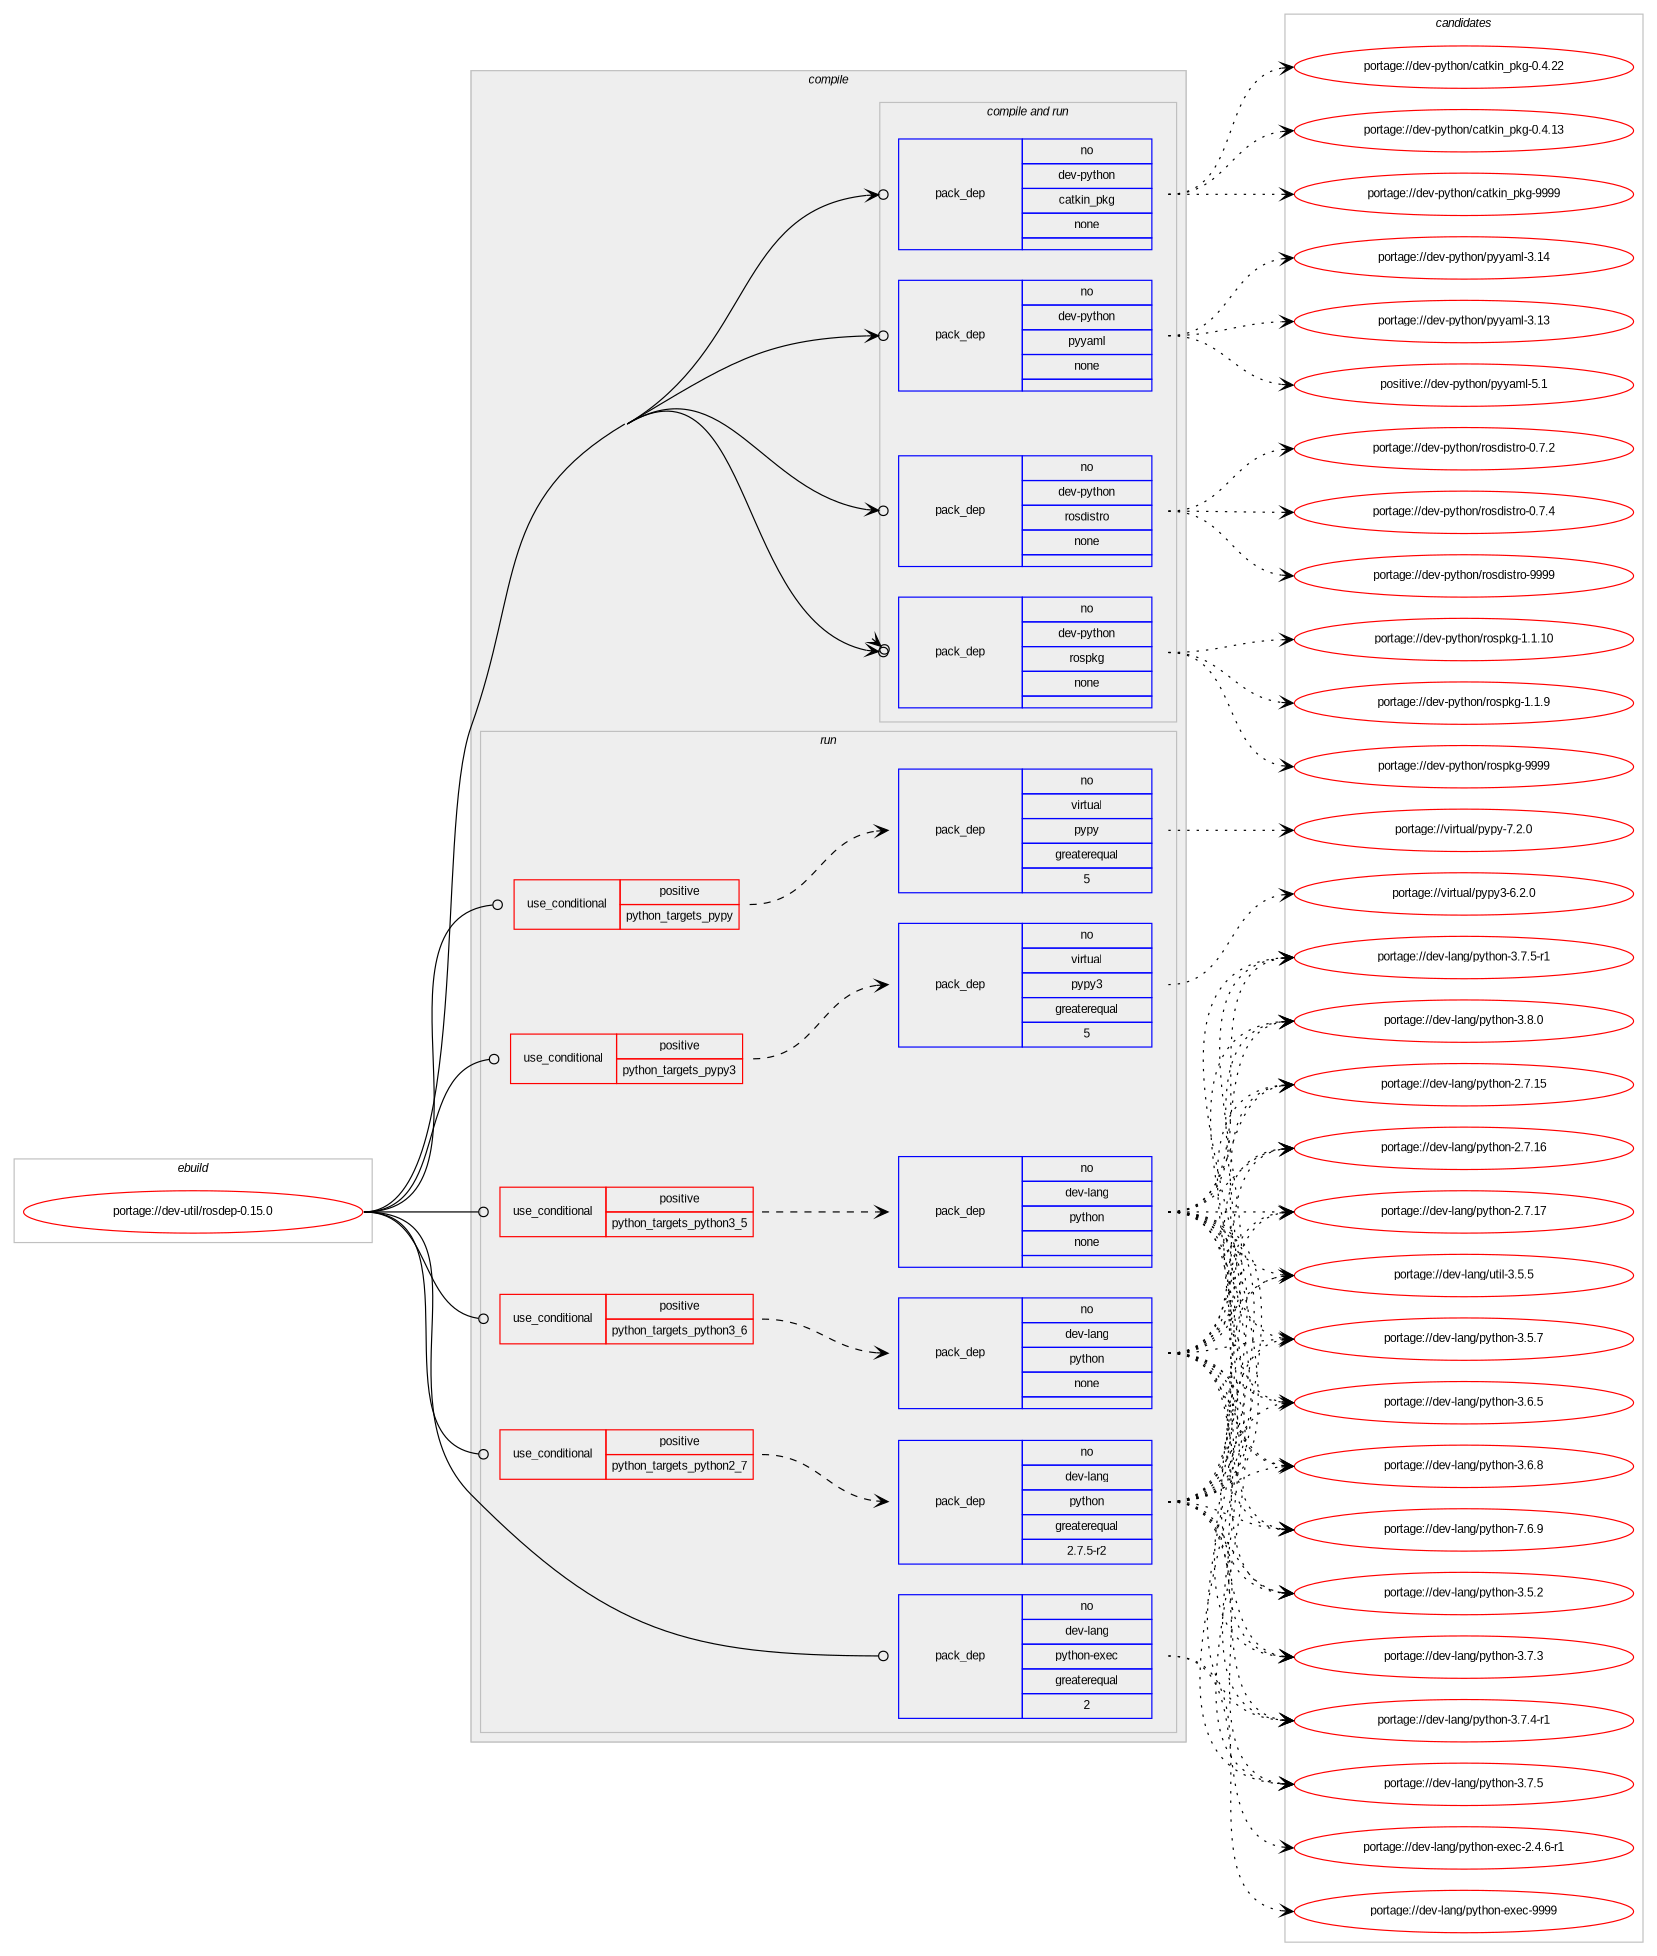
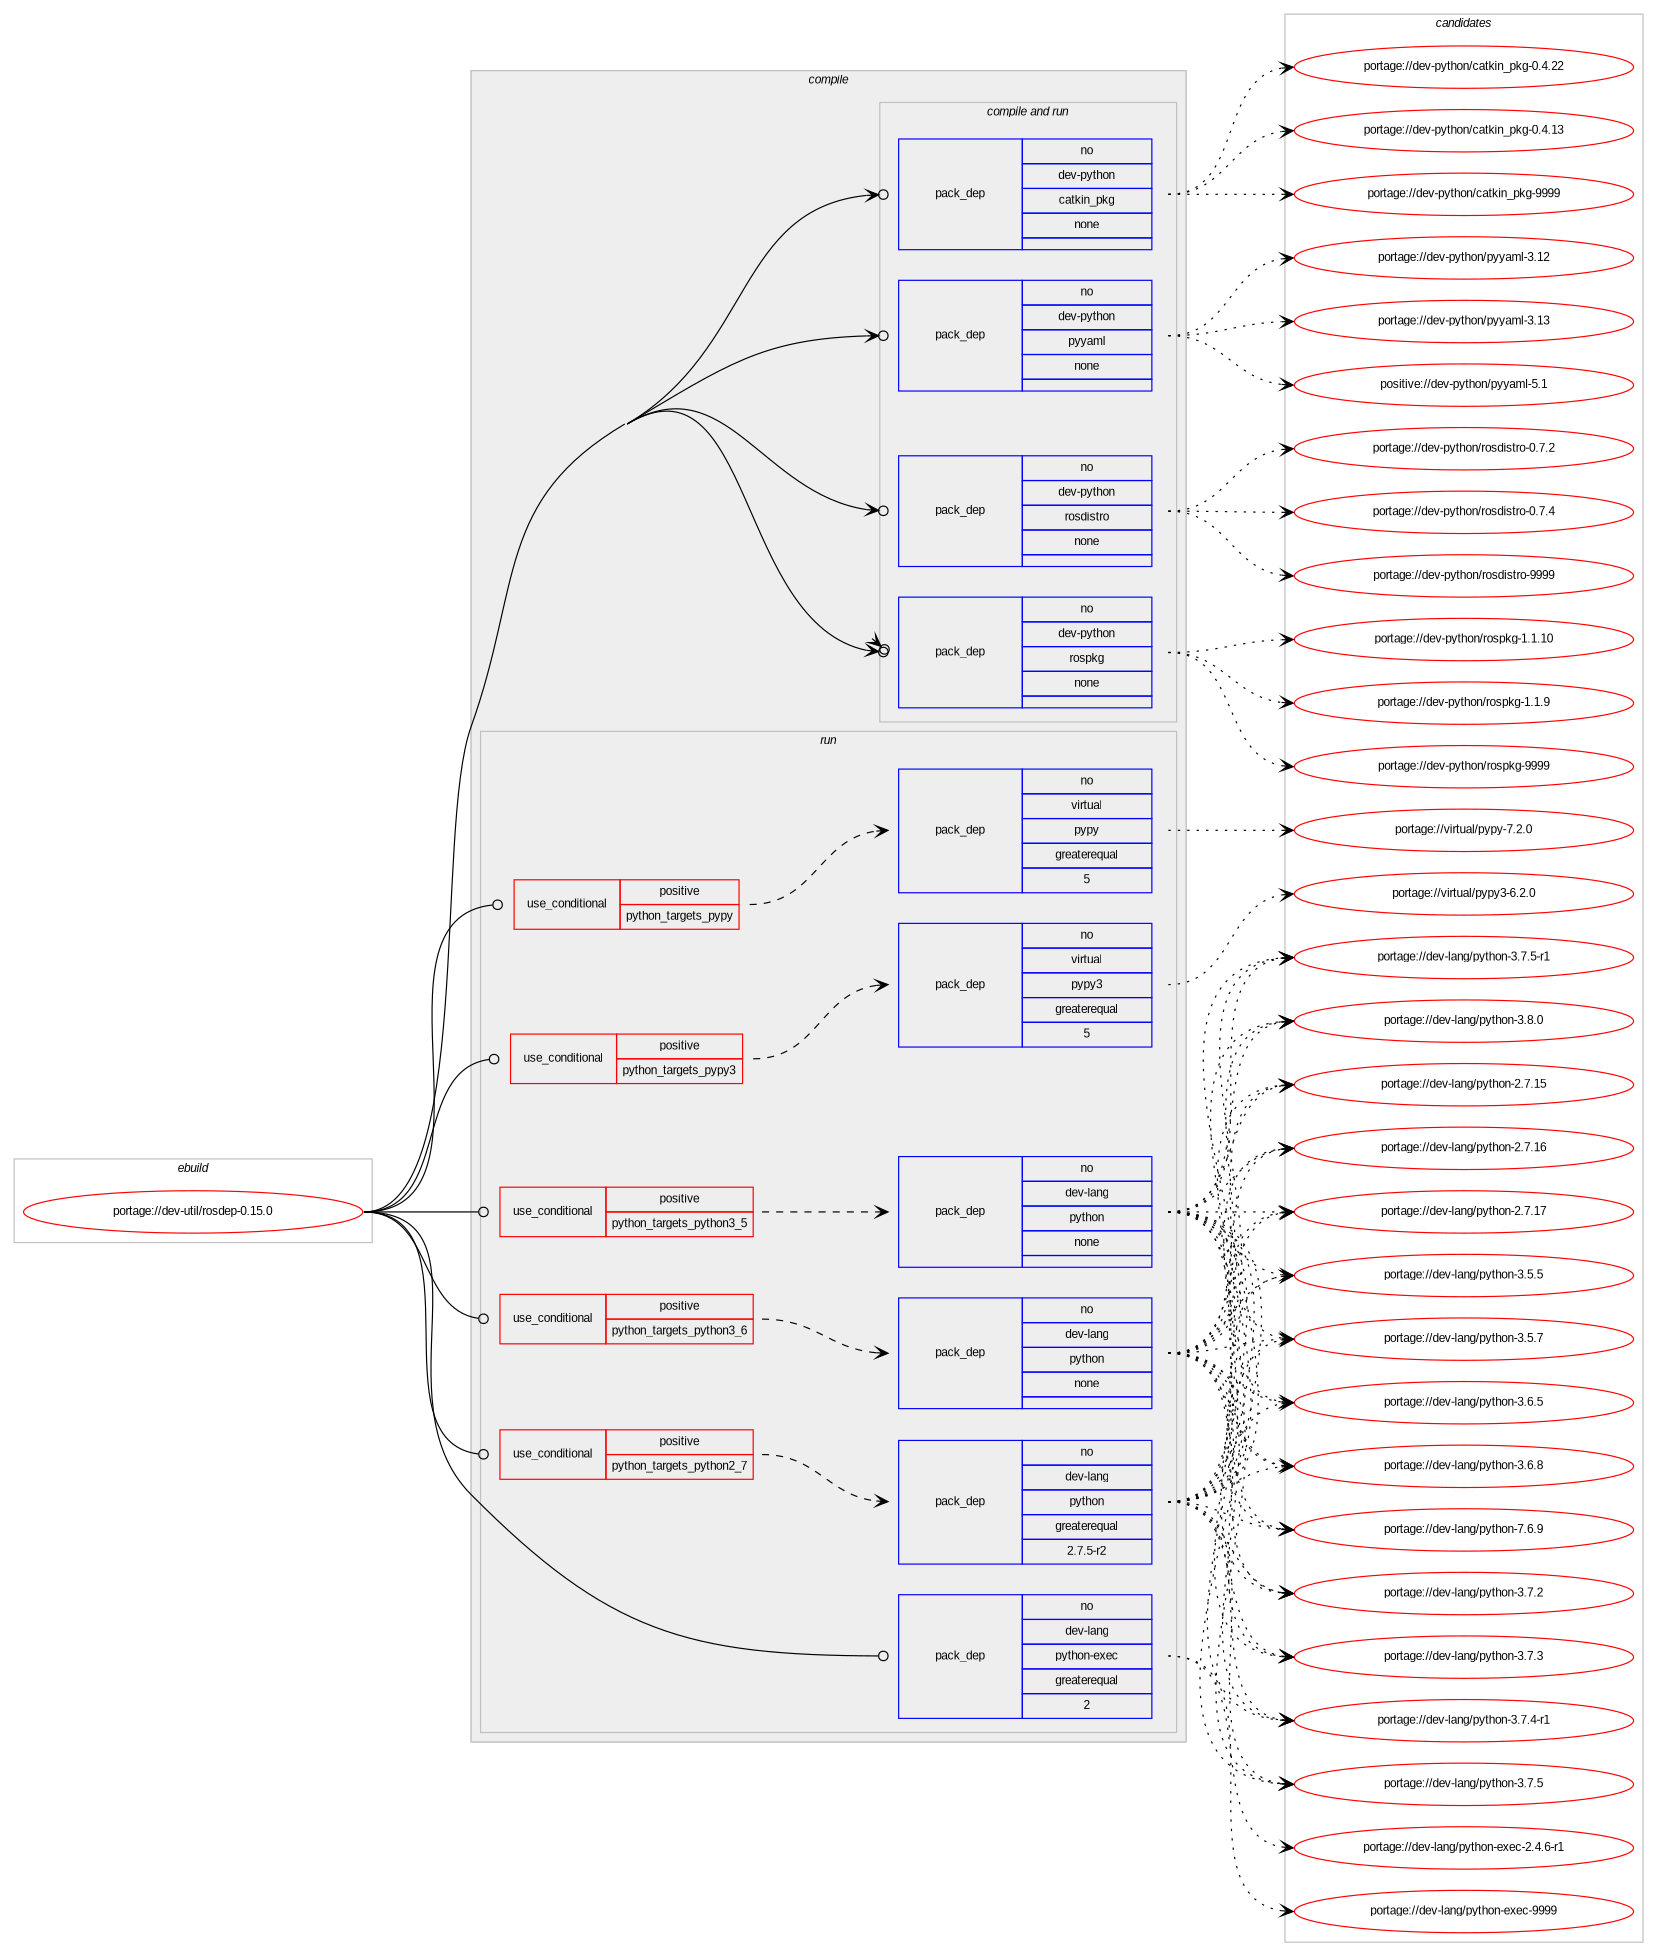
(1464, 258) -> (1464, 258)
(1464, 1276) -> (1464, 1276)
(1464, 1594) -> (1464, 1594)
